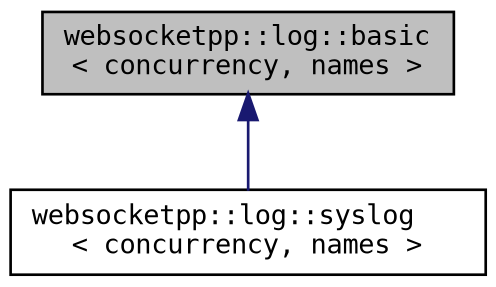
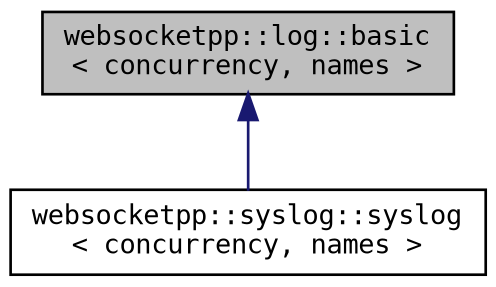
(248, 232) -> (248, 232)
